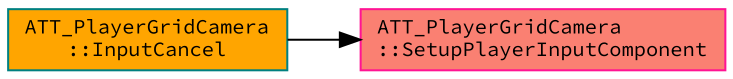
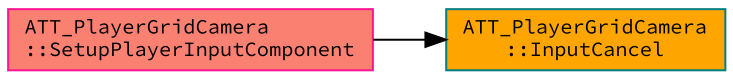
(314, 40) -> (399, 40)
